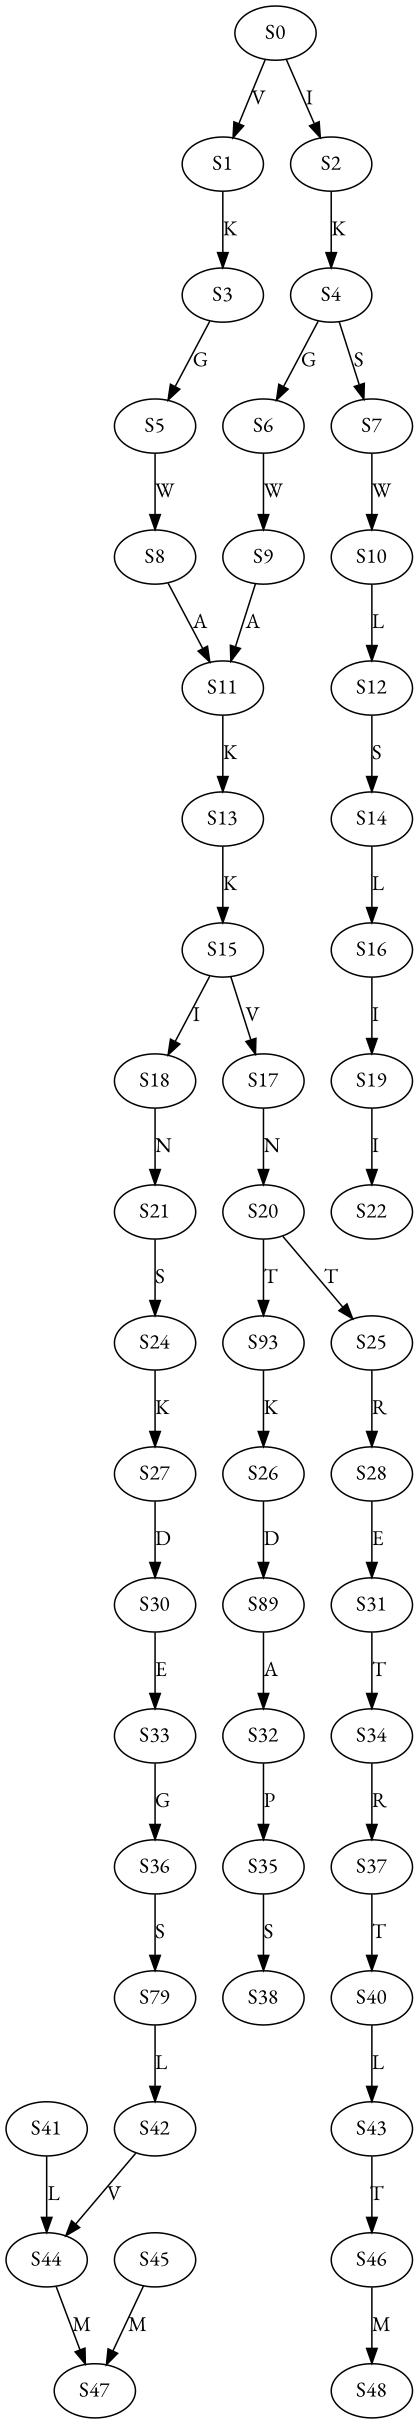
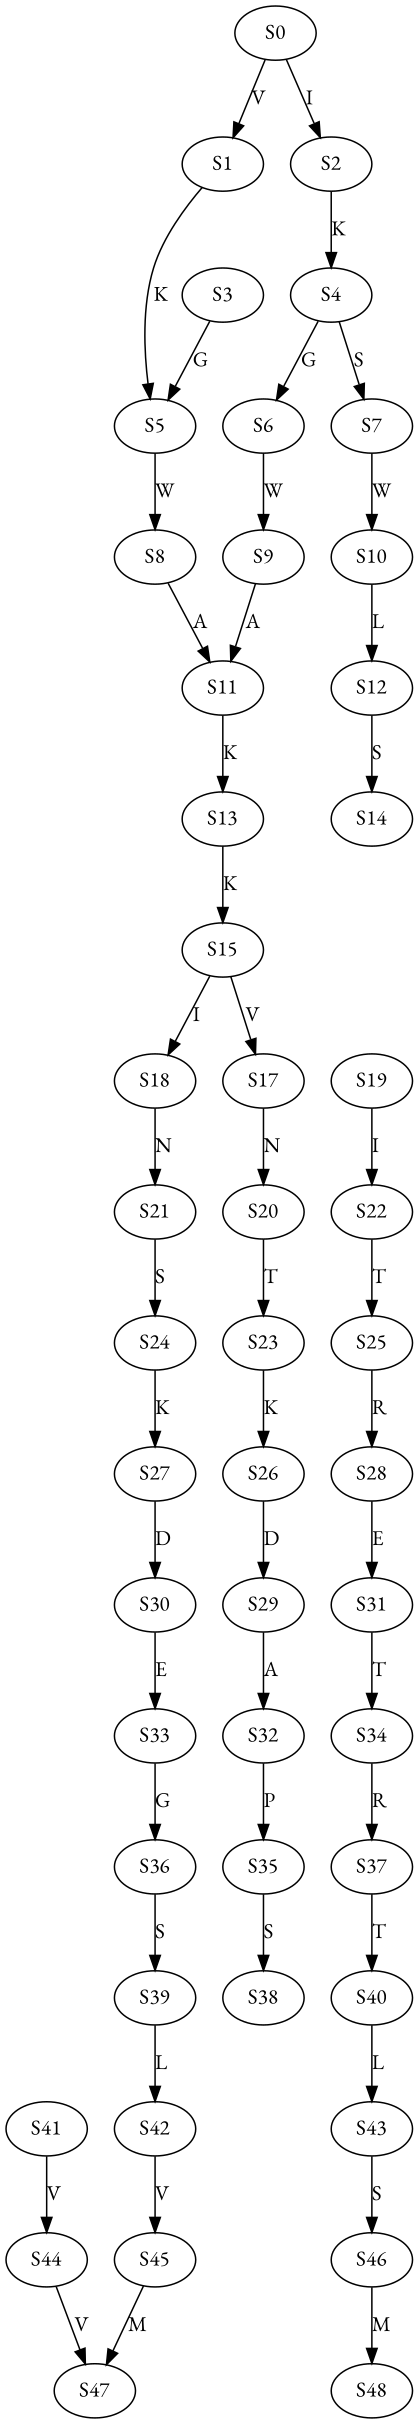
(223, 222) -> (151, 279)
(372, 950) -> none
(313, 1272) -> (372, 1270)
(263, 1343) -> (263, 1343)
(263, 1605) -> (263, 1605)
(155, 1998) -> (155, 1998)
(106, 2189) -> (155, 2187)
(54, 2194) -> (54, 2194)
(377, 2194) -> (377, 2194)
(82, 2325) -> (82, 2325)
